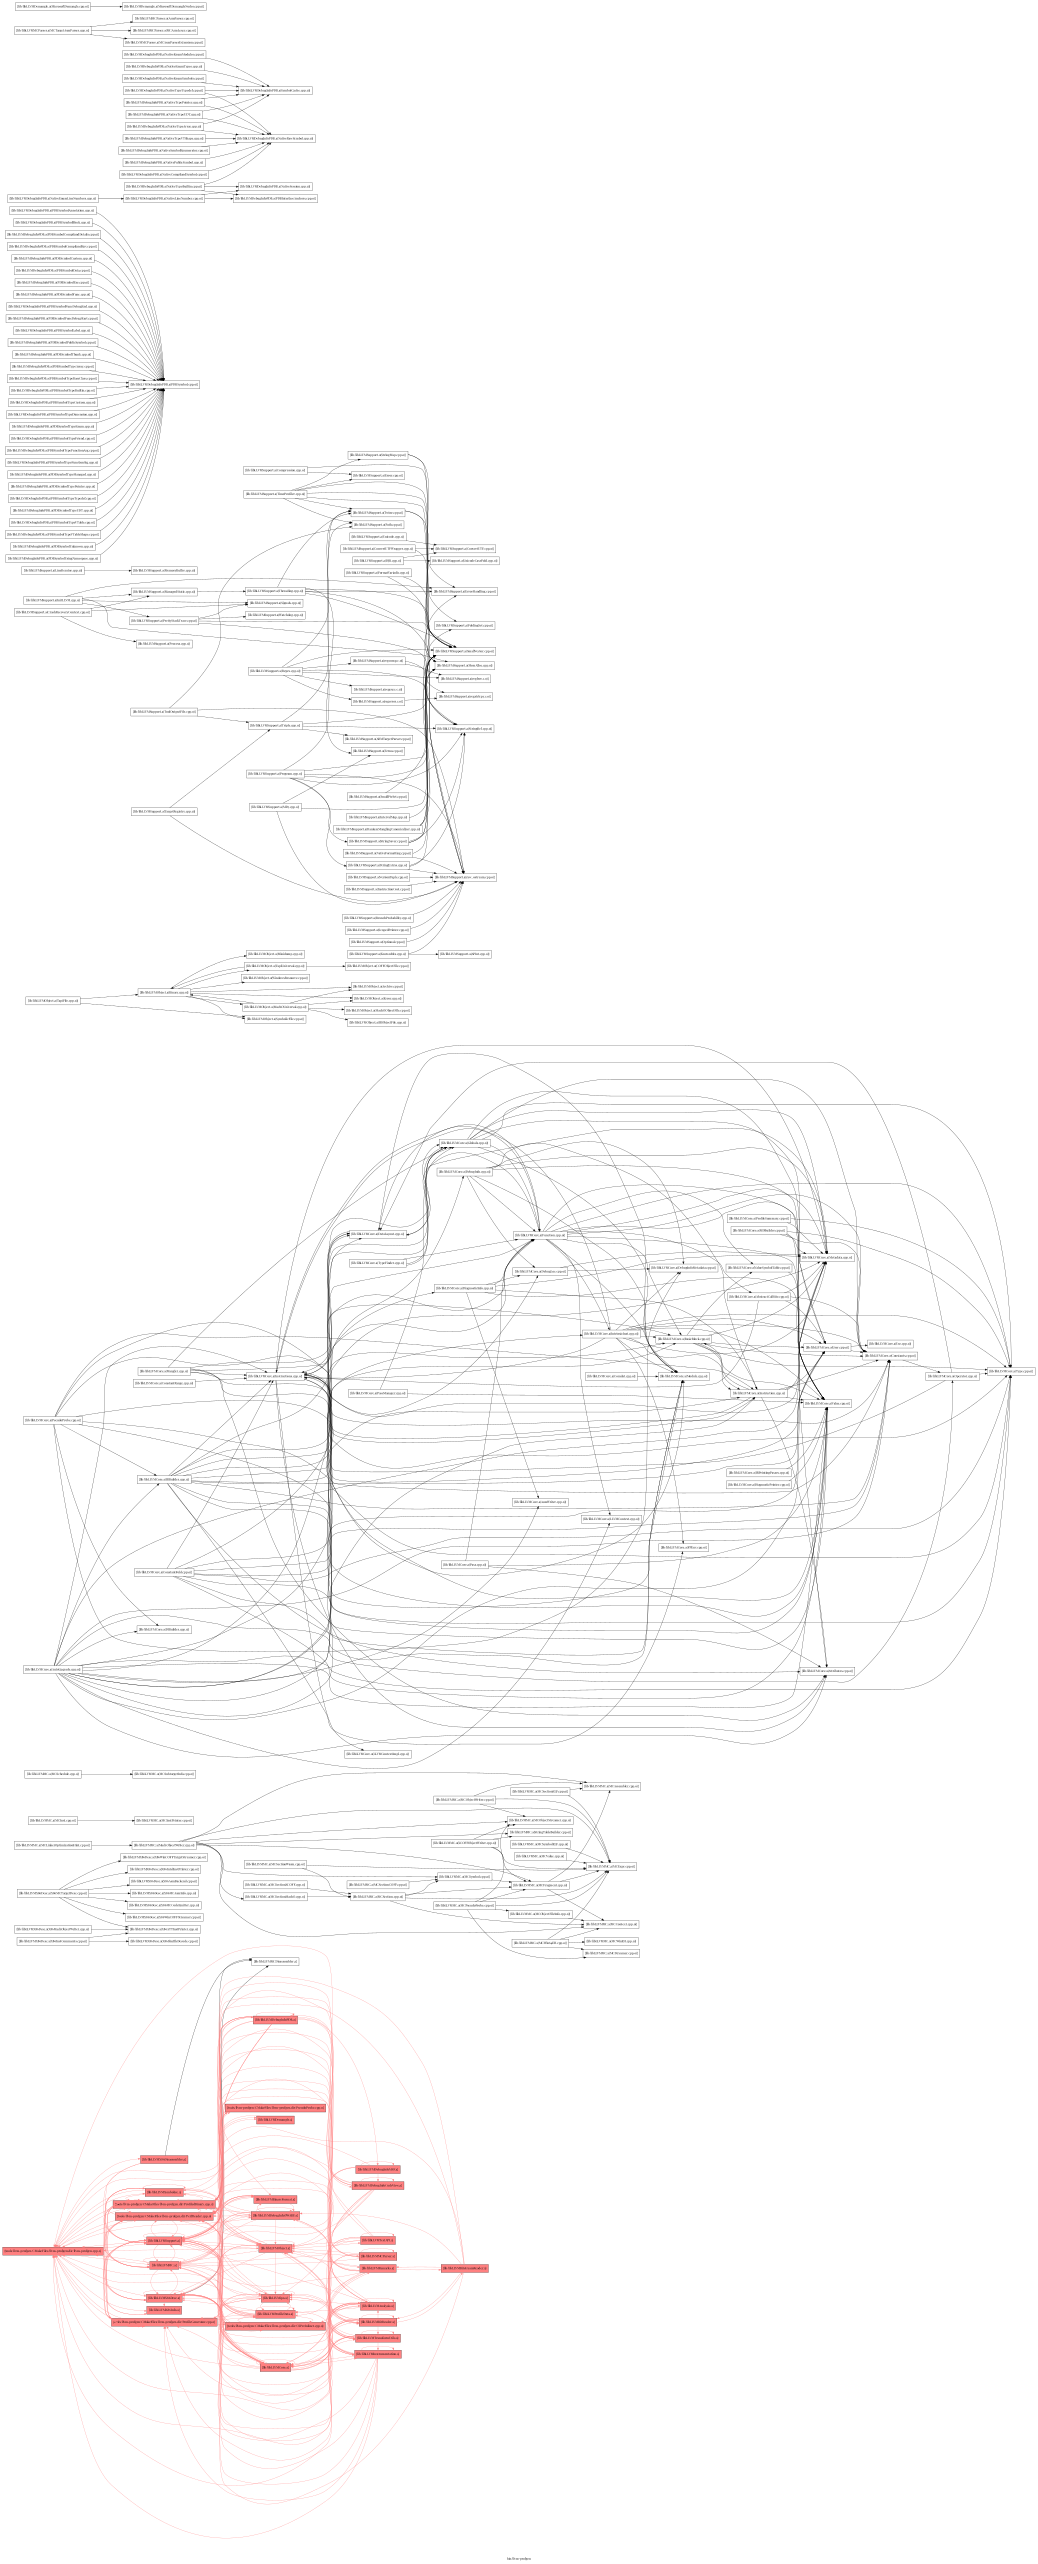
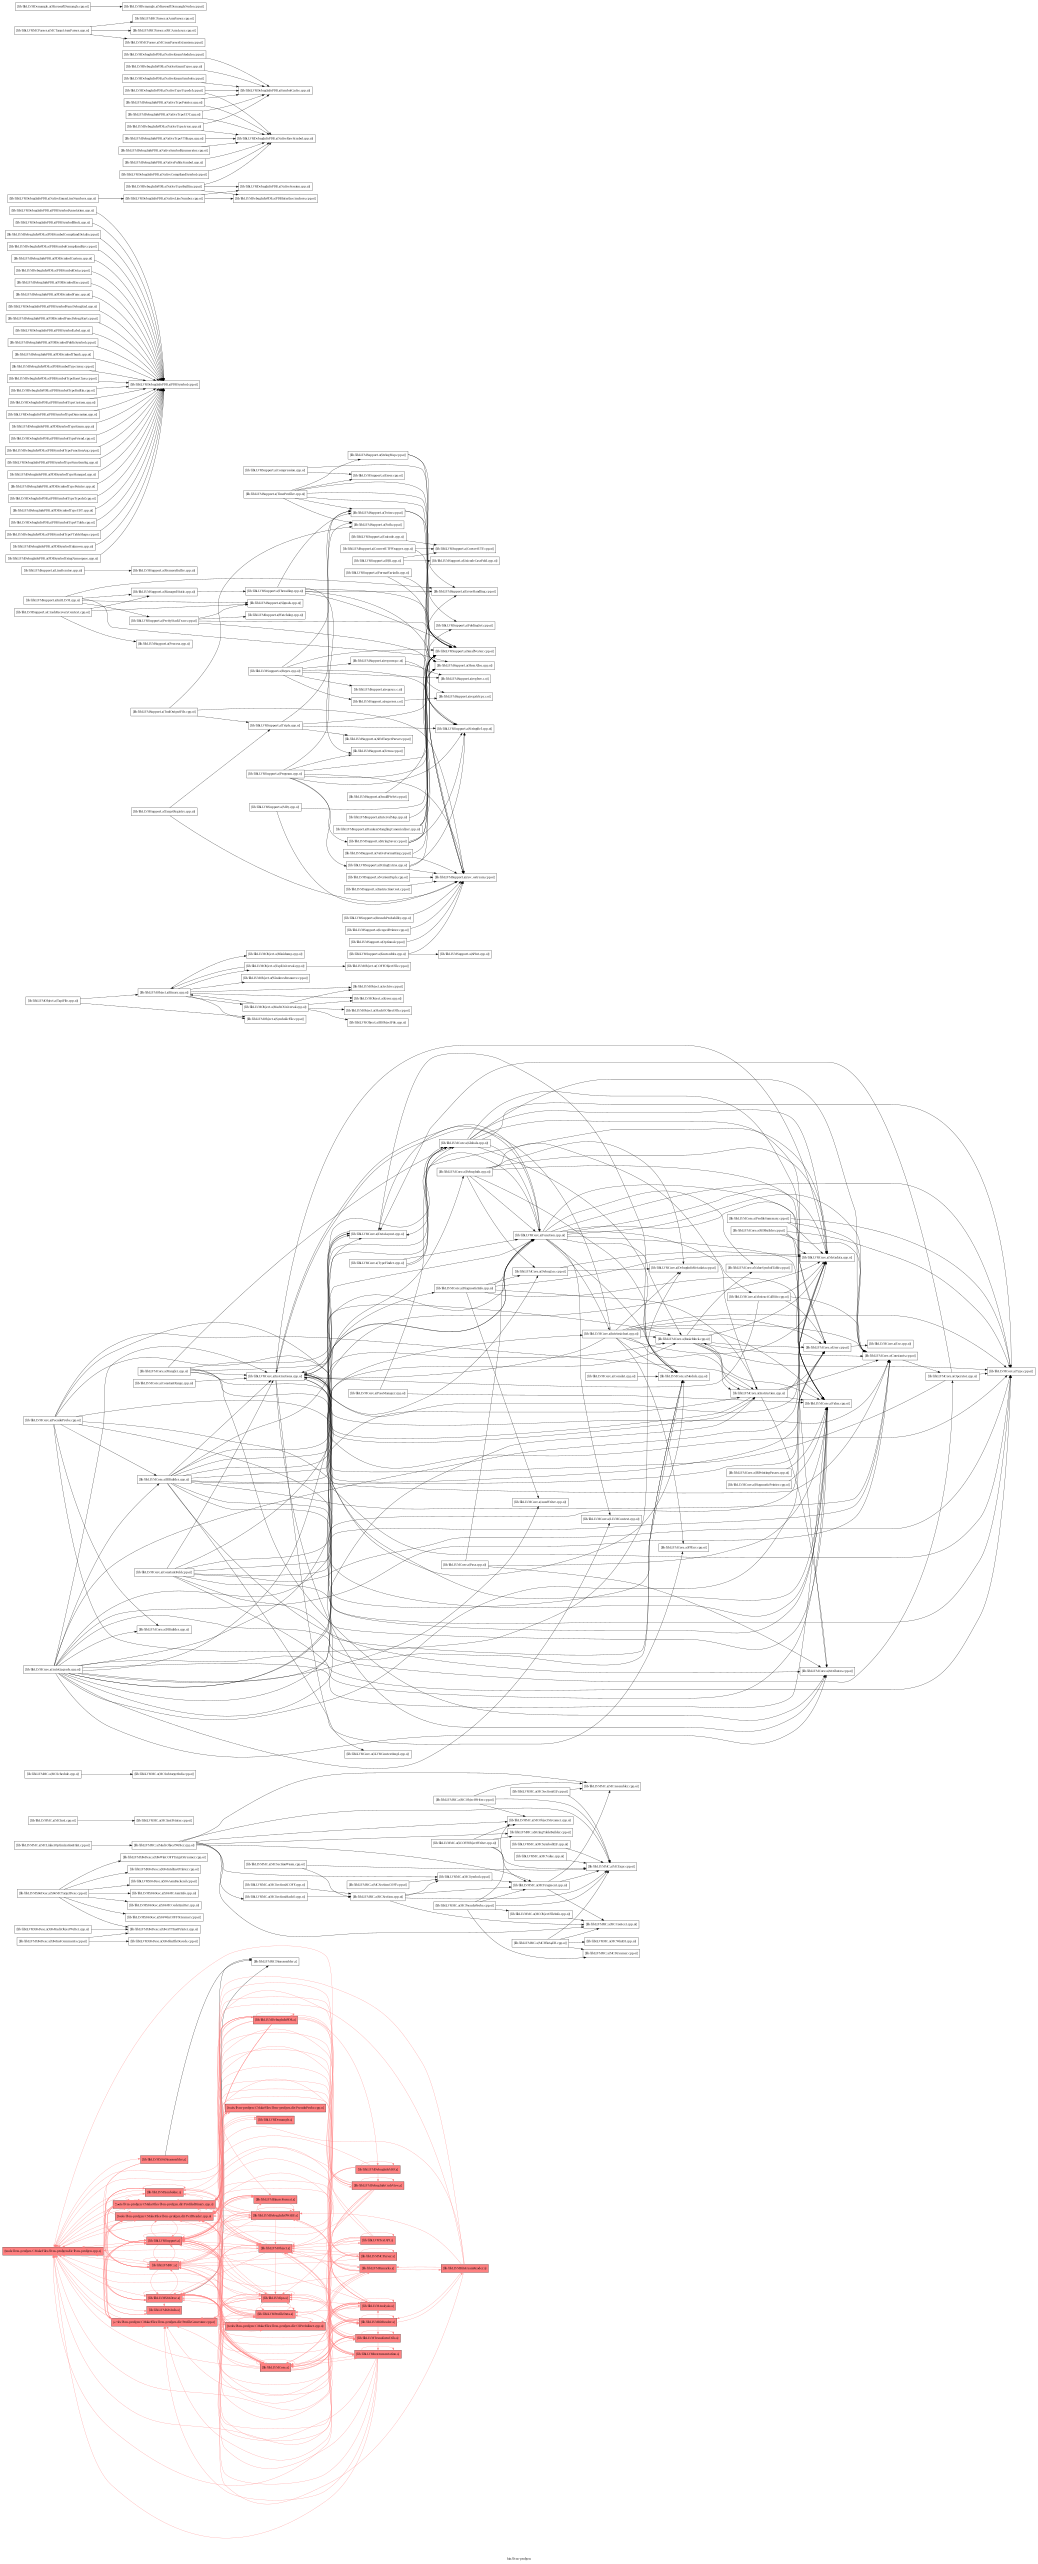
(326, 780) -> (319, 762)
(430, 1207) -> none
(798, 1336) -> none
(856, 1351) -> (859, 1254)
none -> (316, 1571)
